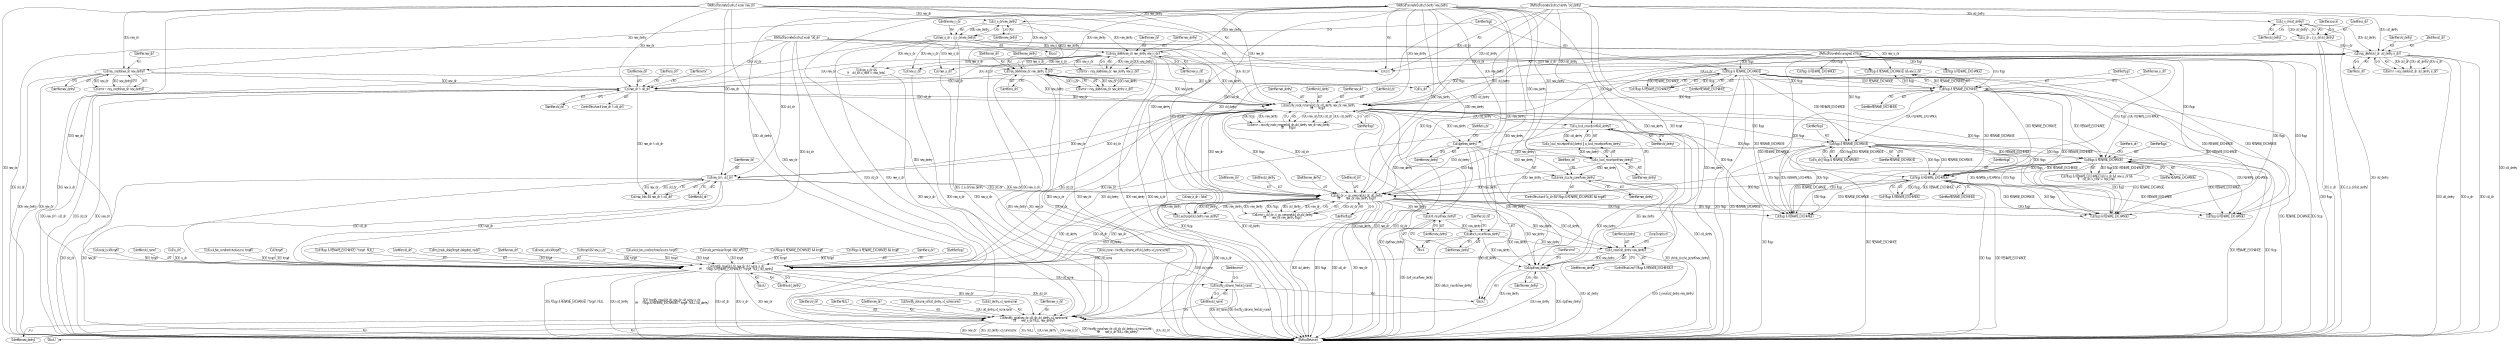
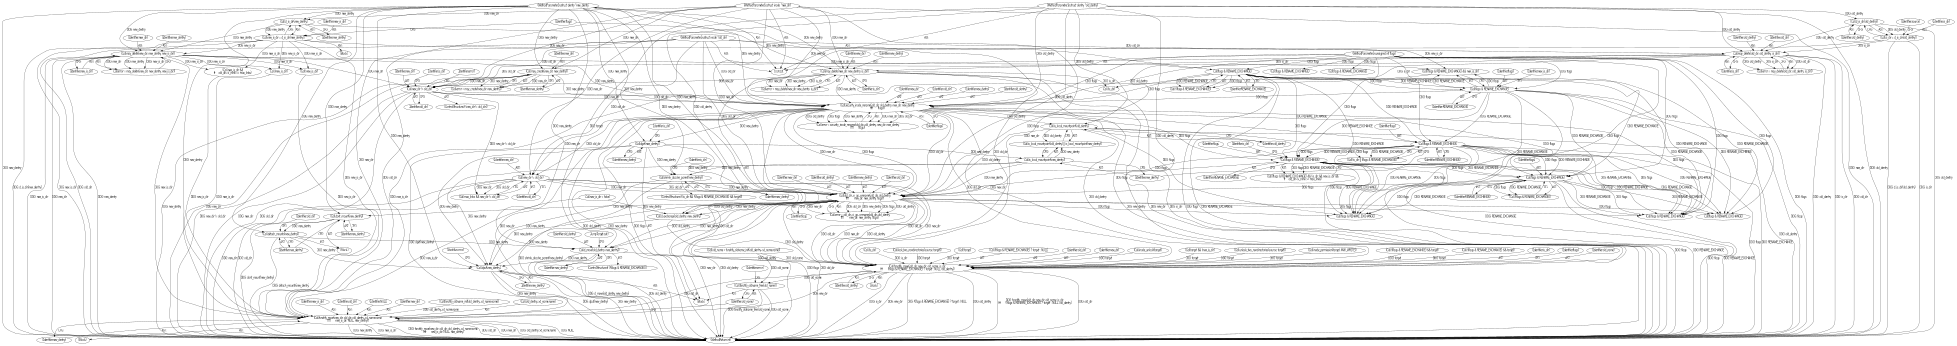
(1542, 77) -> none
(106, 251) -> none
(455, 251) -> none
